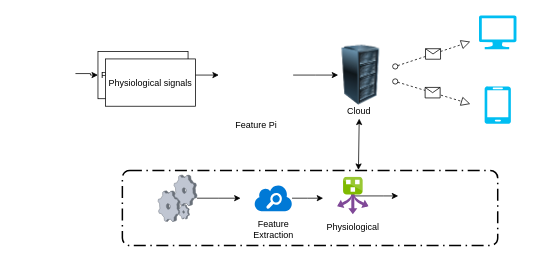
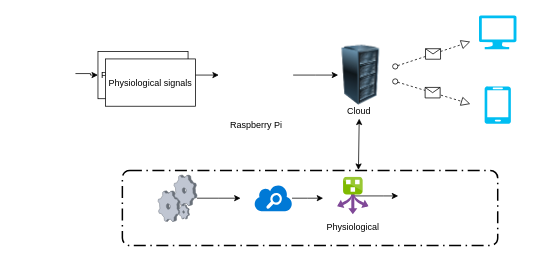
(256, 130) -> (256, 130)
(273, 229) -> none
